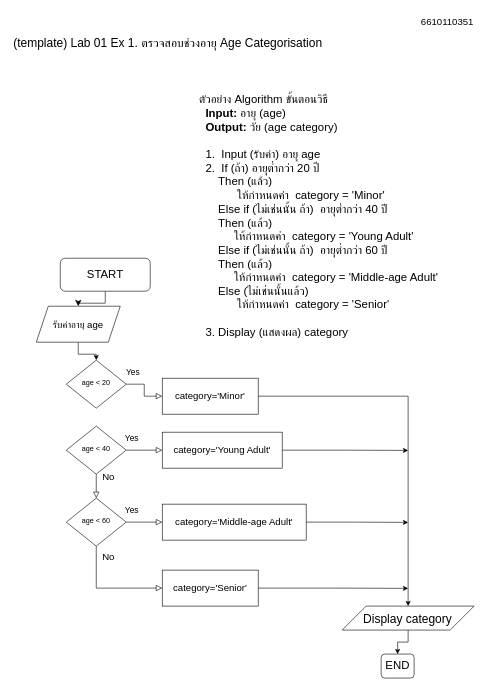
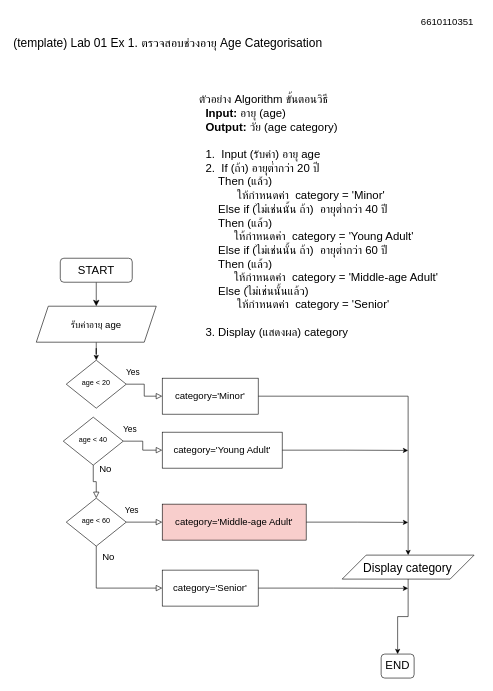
(105, 275) -> (96, 270)
(78, 324) -> (96, 324)
(96, 450) -> (93, 441)
(234, 522) -> (234, 522)
(408, 618) -> (408, 567)
